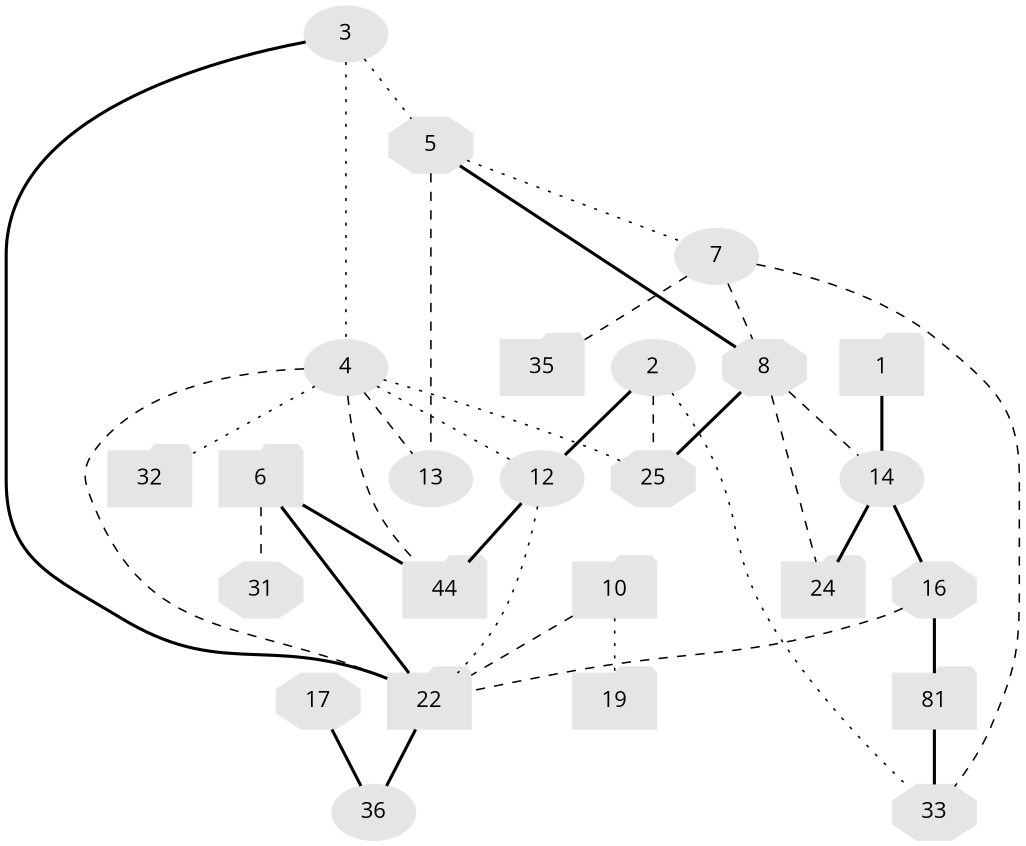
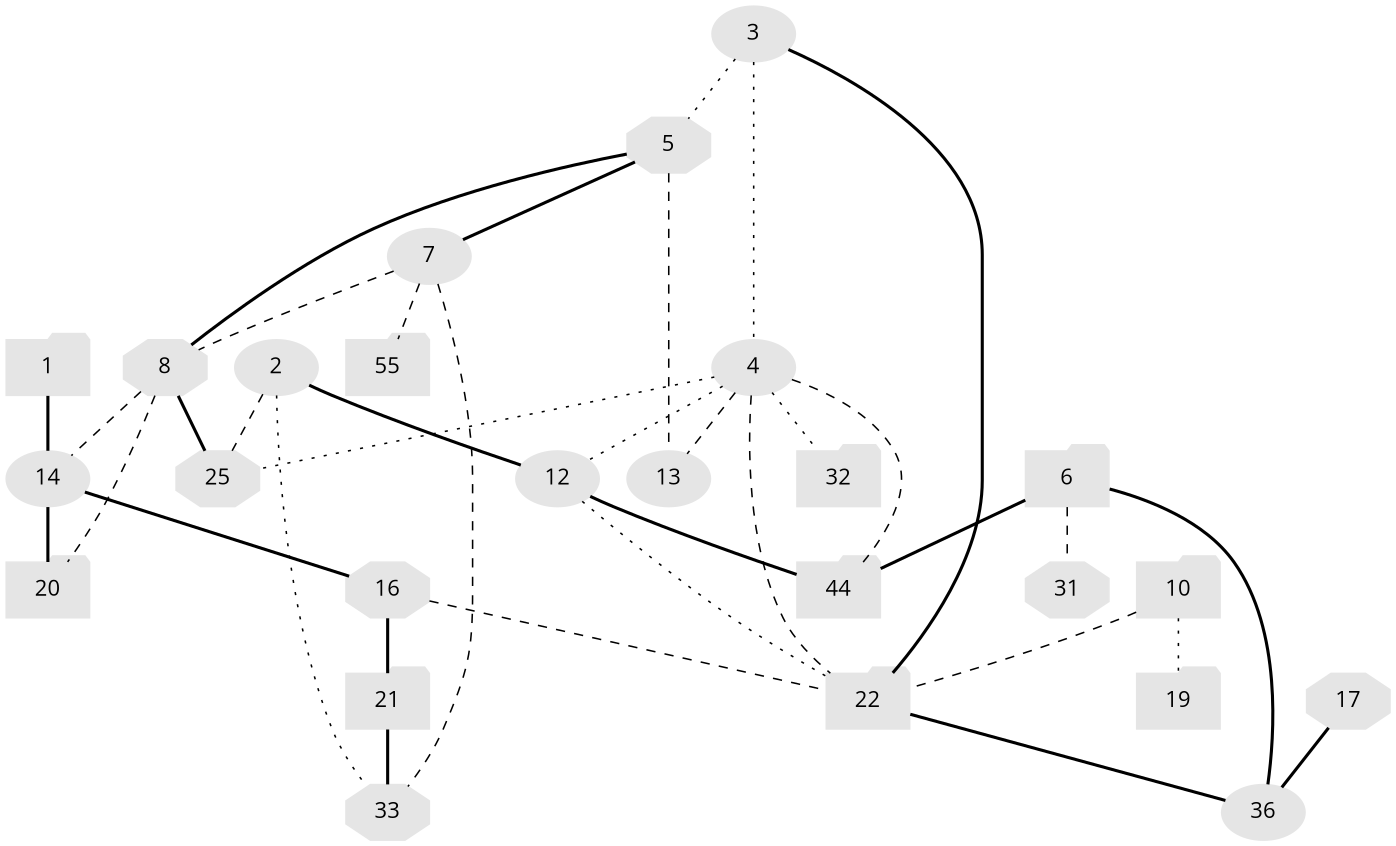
(574, 201) -> (549, 201)
(542, 368) -> (388, 368)
(345, 590) -> (1253, 599)
(823, 590) -> (48, 590)
(934, 701) -> (388, 701)
